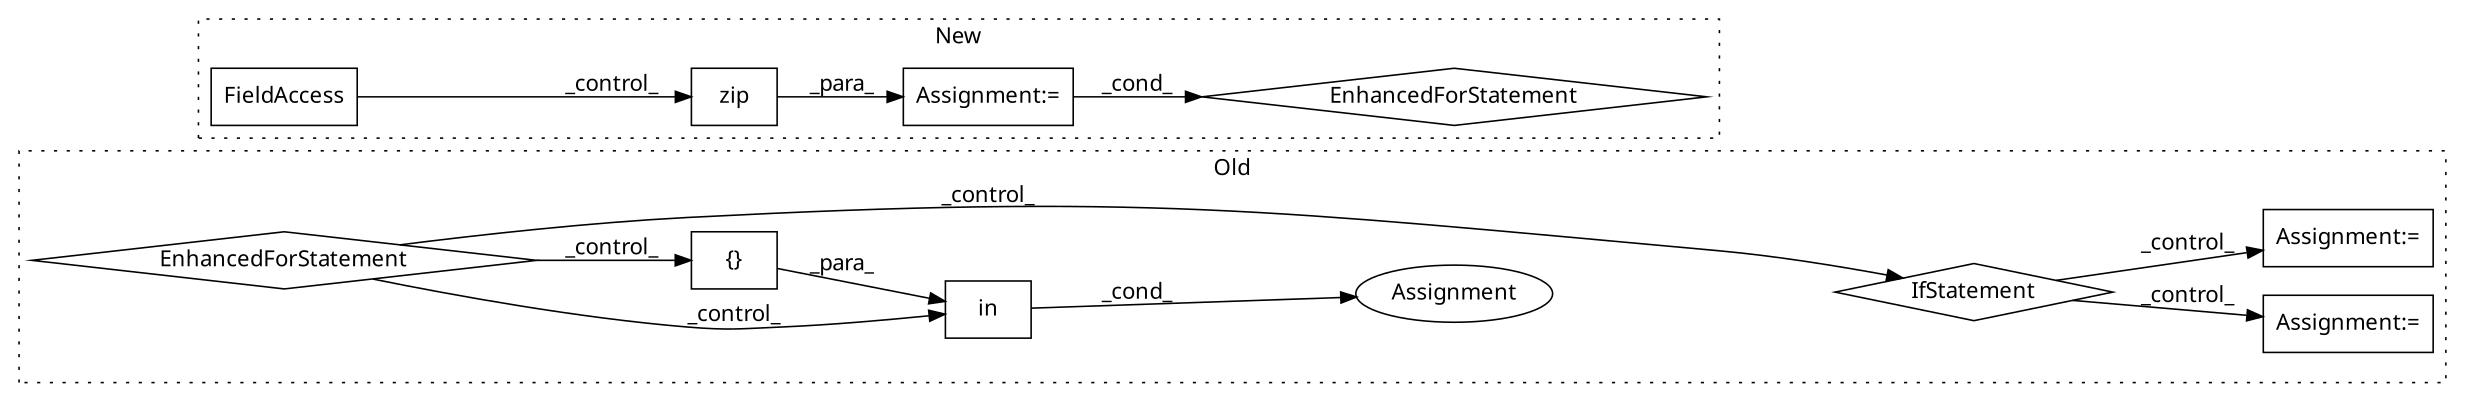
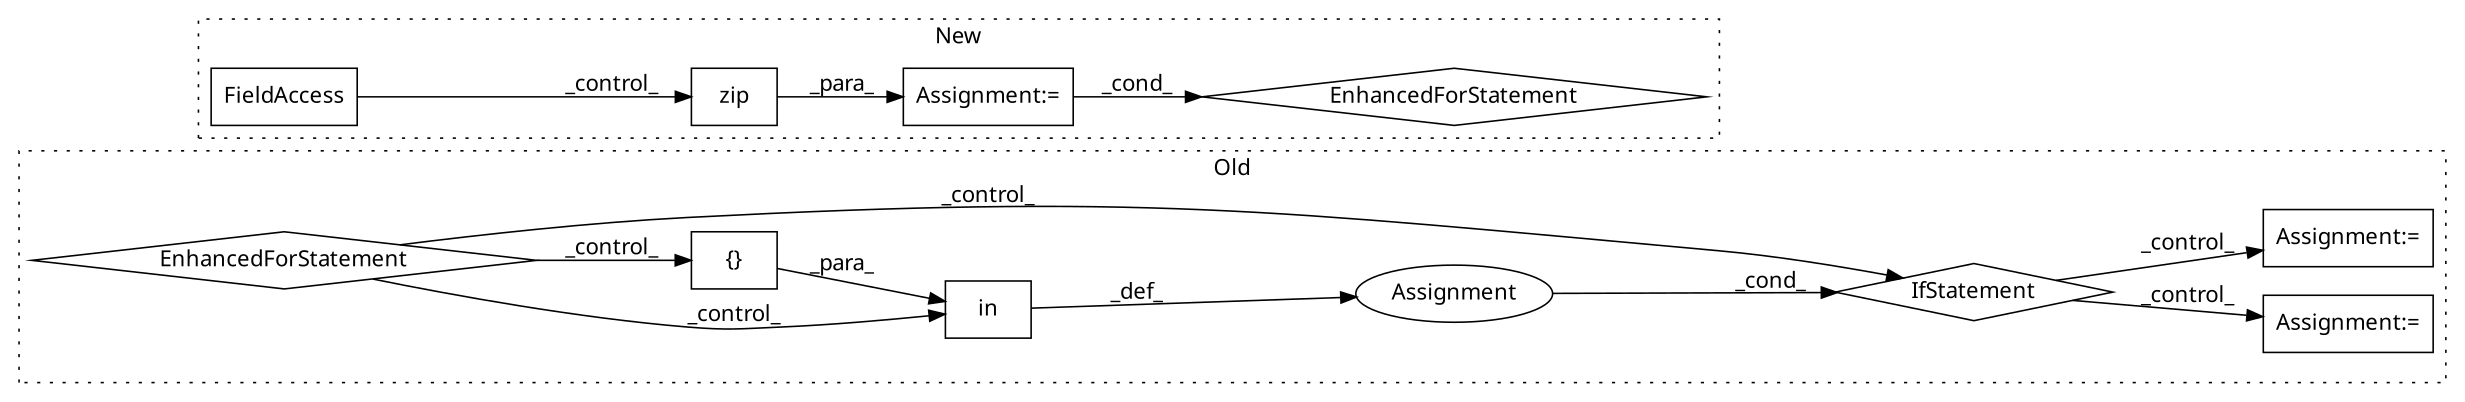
(1137, 293) -> (1137, 293)
none -> (1687, 293)
